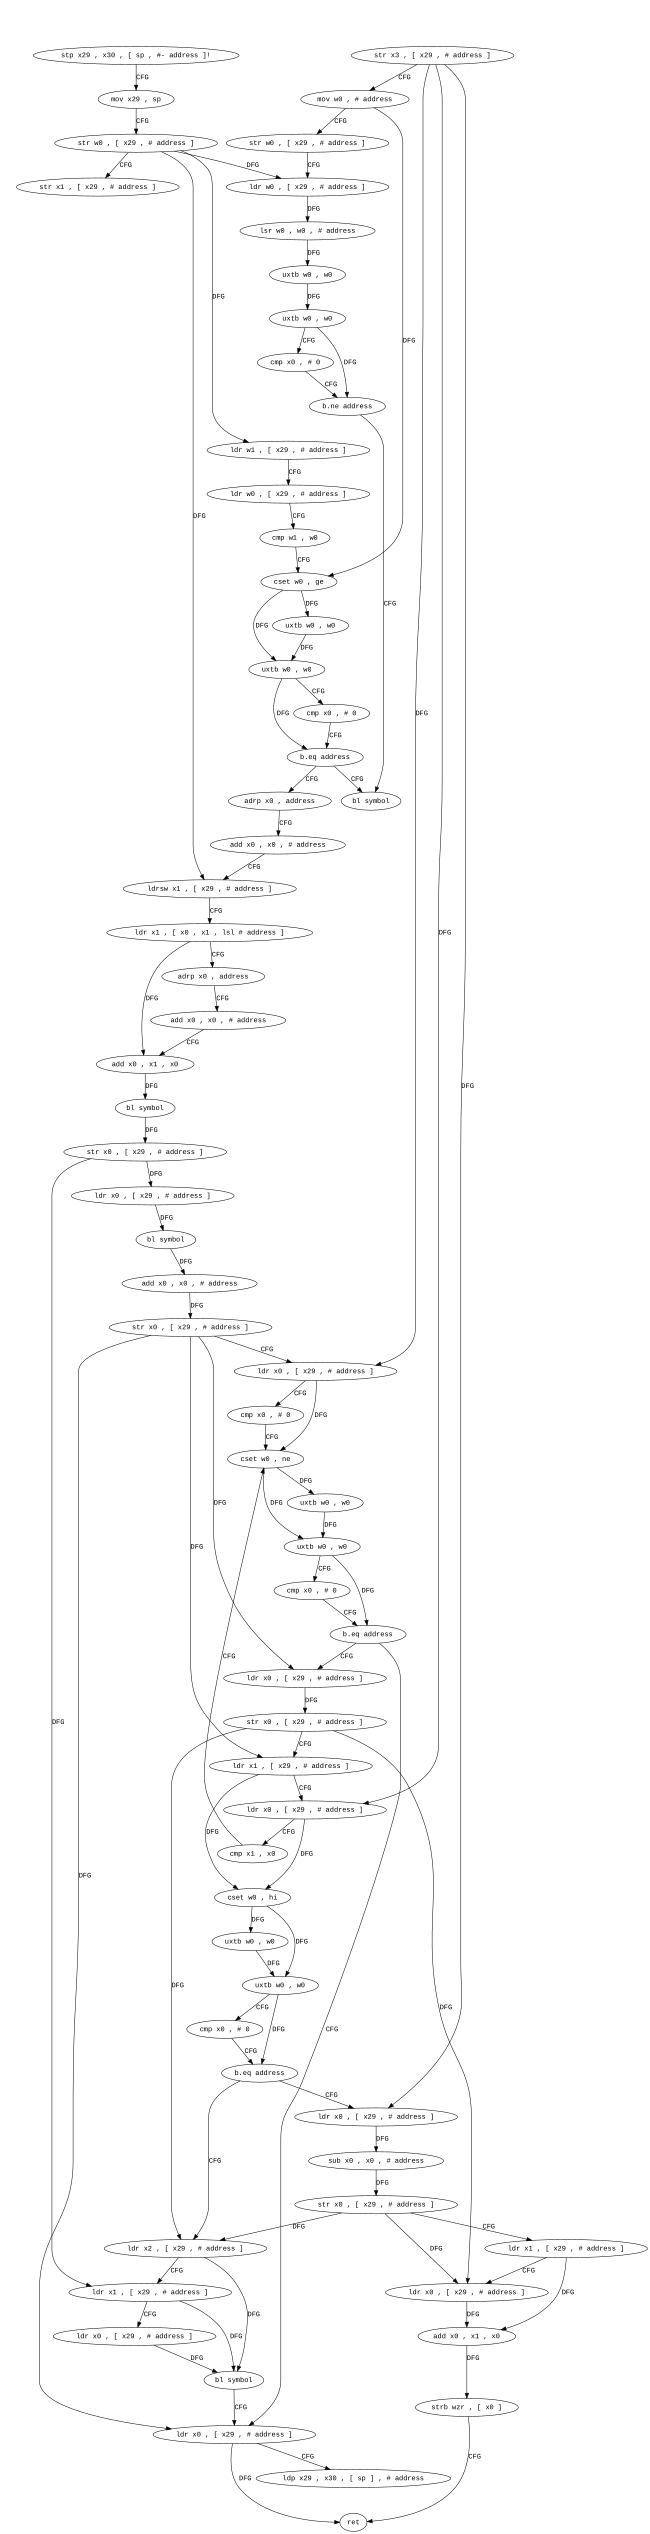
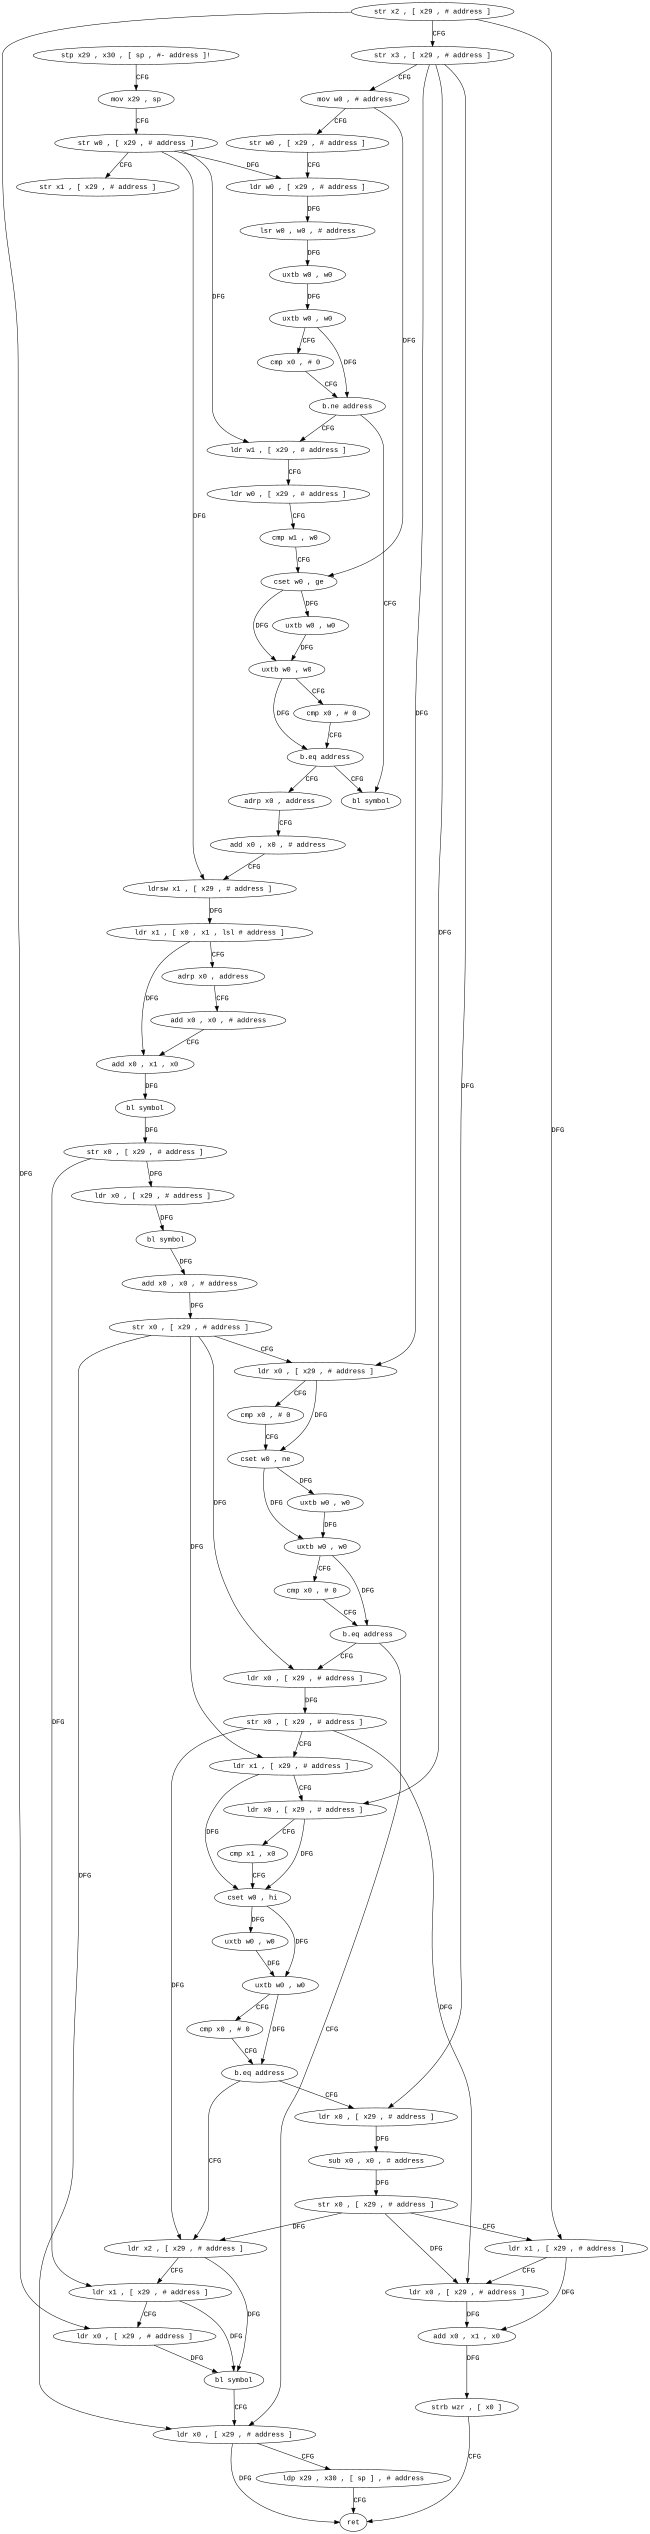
none -> (433, 12)
none -> (320, 427)
(216, 911) -> (216, 911)
(220, 1663) -> (253, 1873)
none -> (353, 2498)
